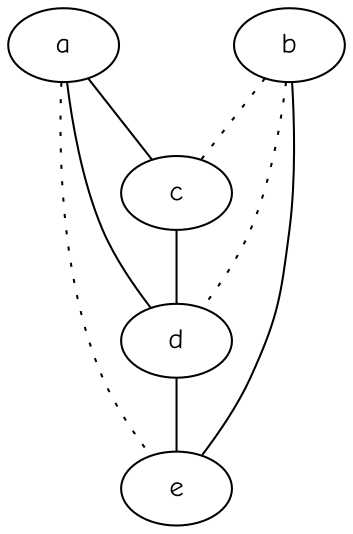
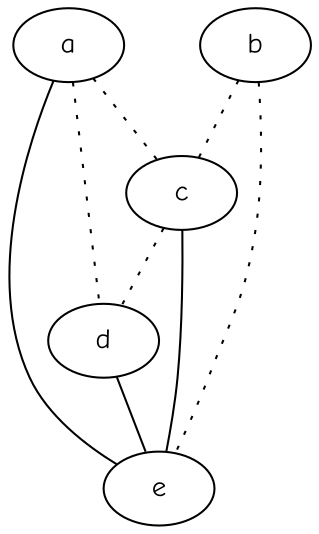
(120, 119) -> (125, 119)
(92, 201) -> (86, 193)
(261, 201) -> none
(177, 267) -> (143, 267)
(74, 278) -> (10, 290)
(283, 278) -> (247, 274)
none -> (180, 341)
